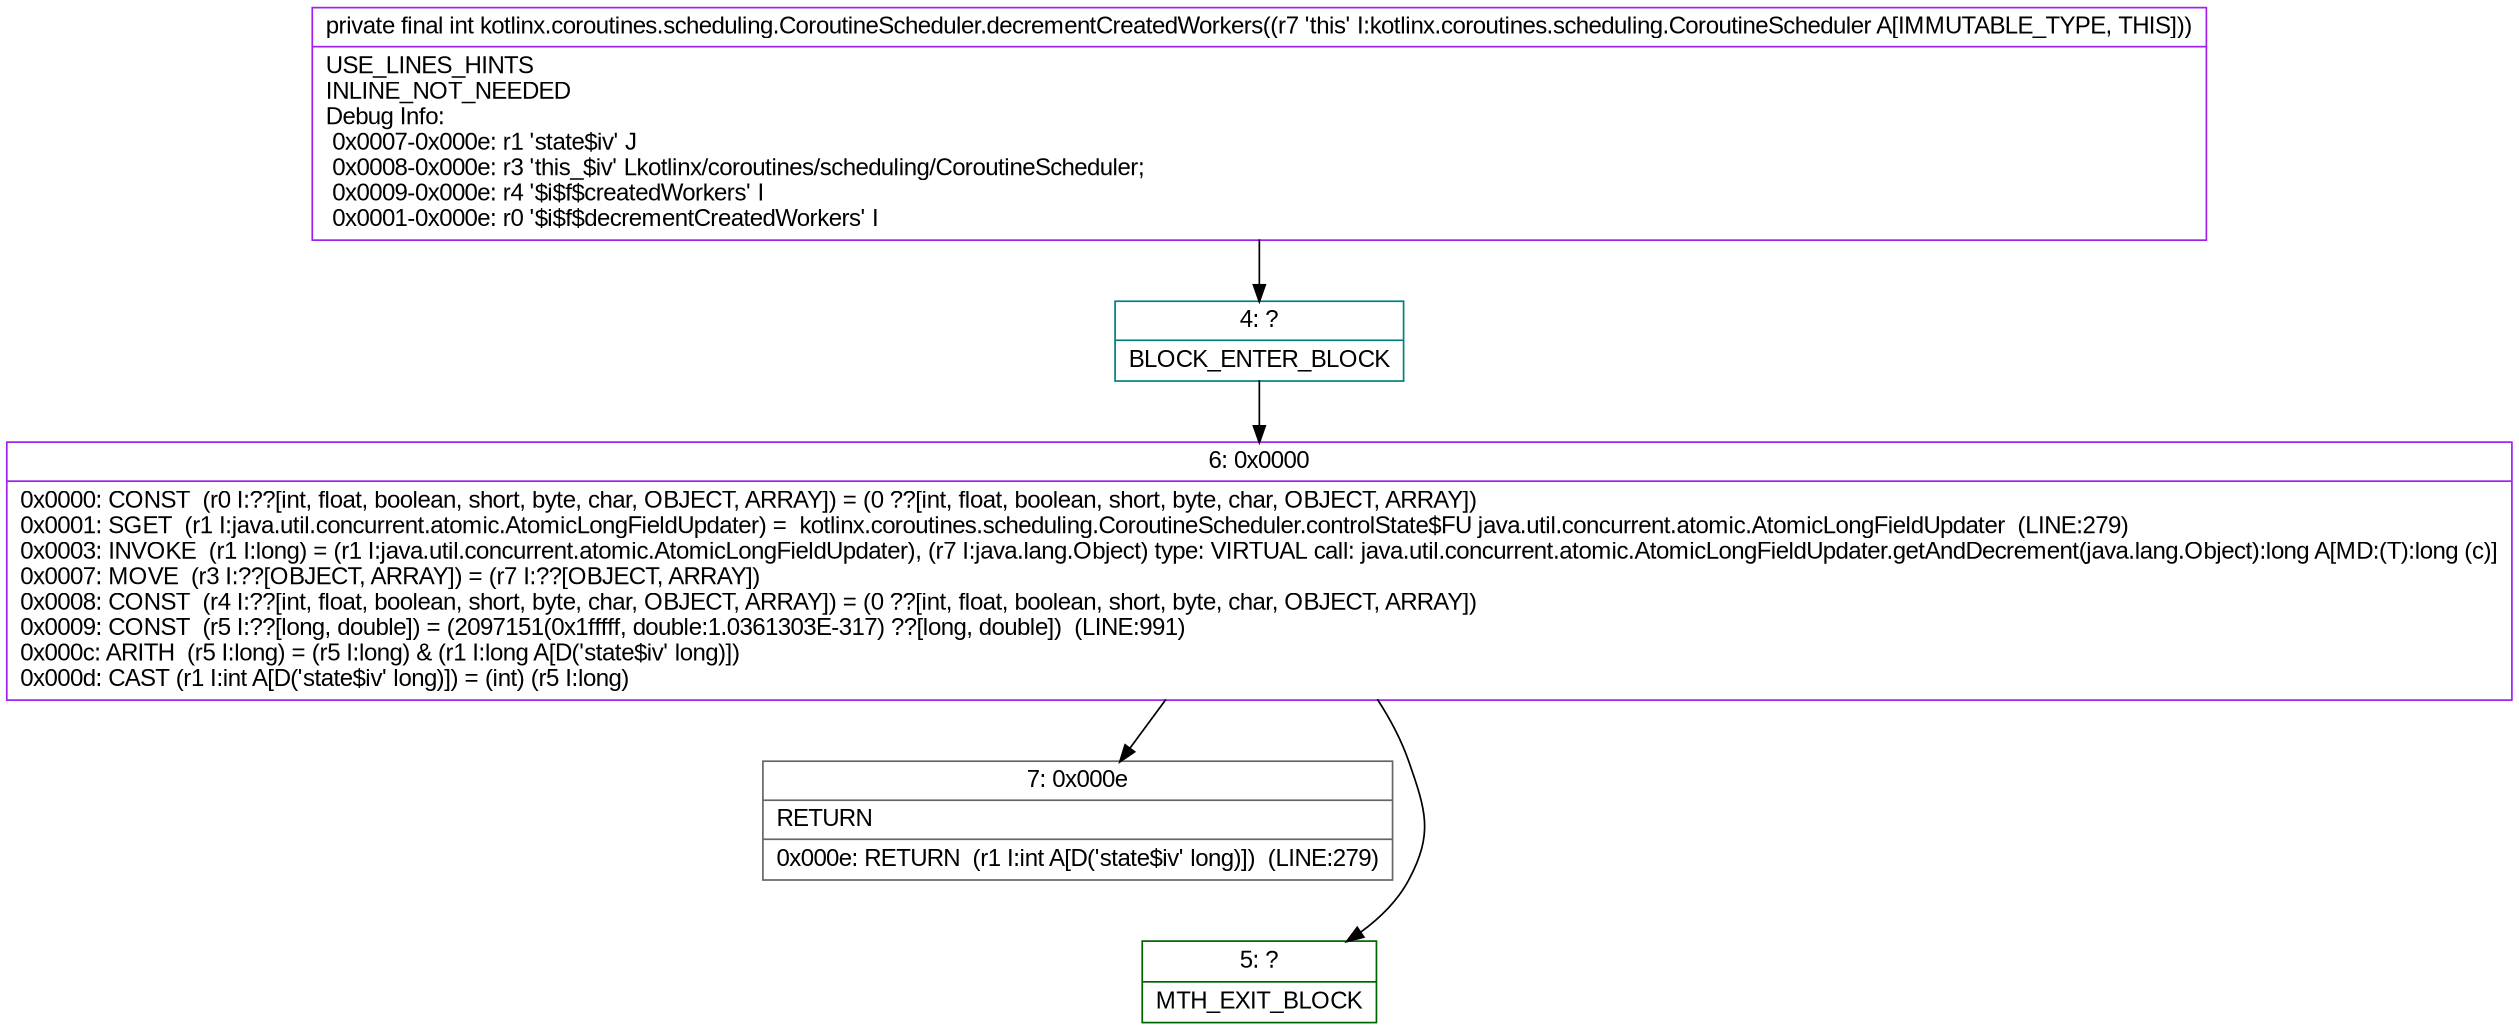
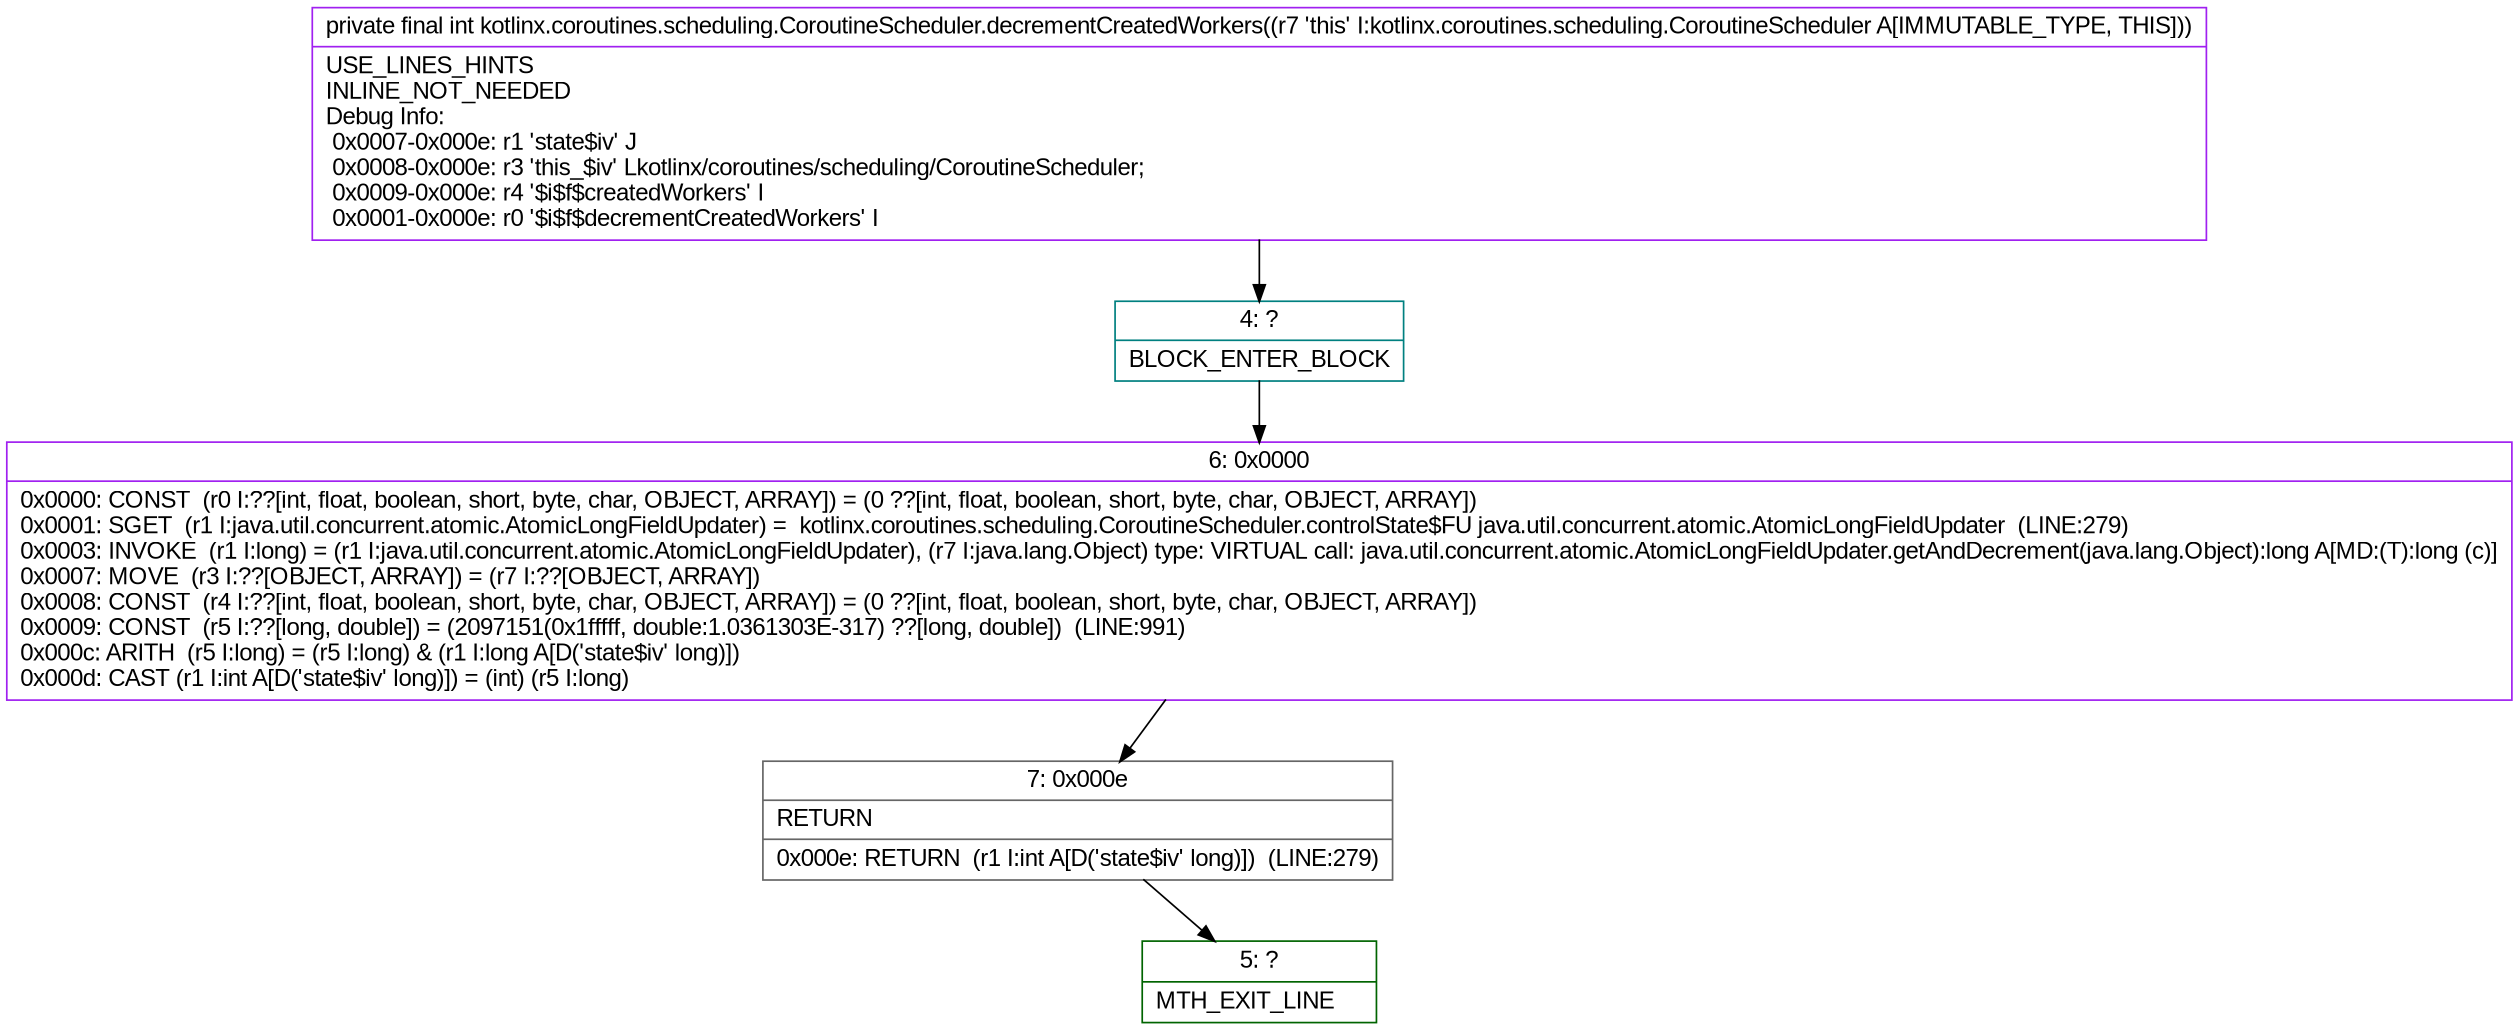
(1425, 822) -> (1173, 905)
(1259, 1001) -> (1246, 1001)
